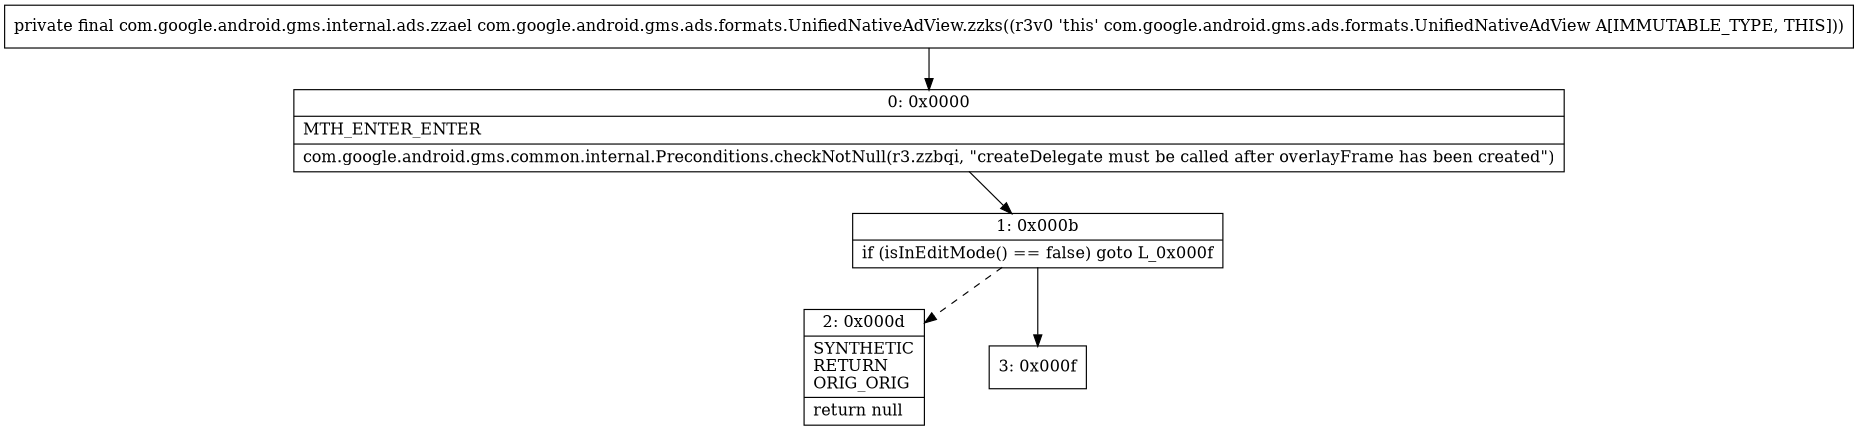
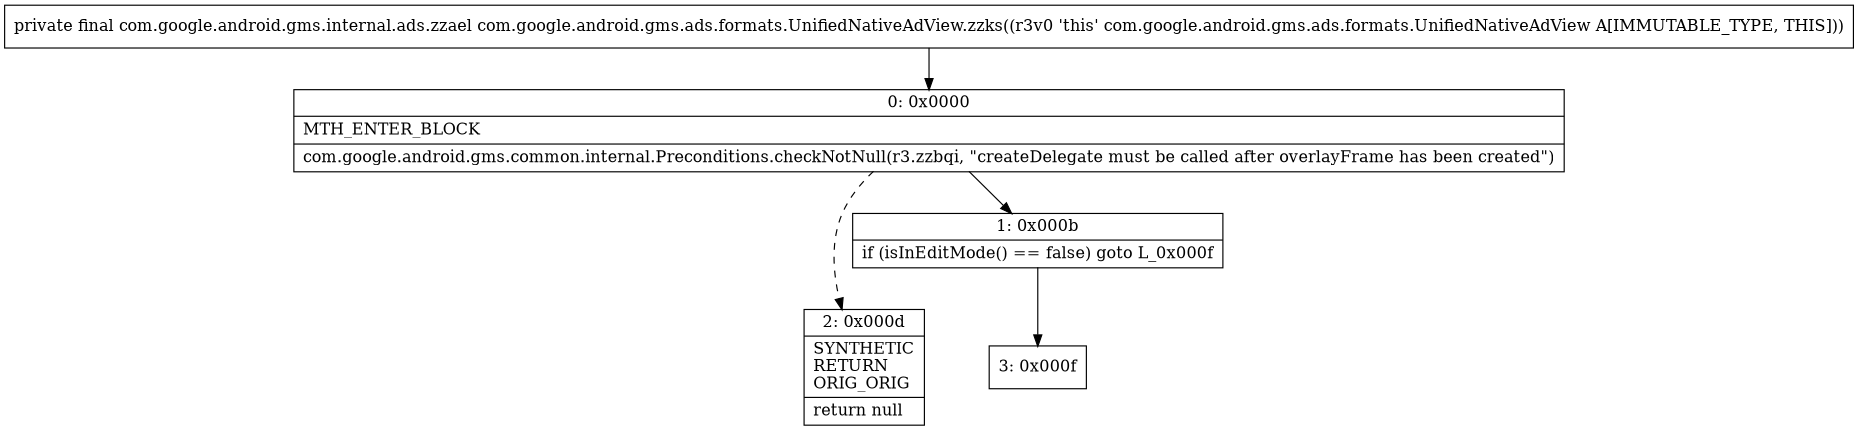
(392, 130) -> (392, 130)
(968, 292) -> (837, 229)
